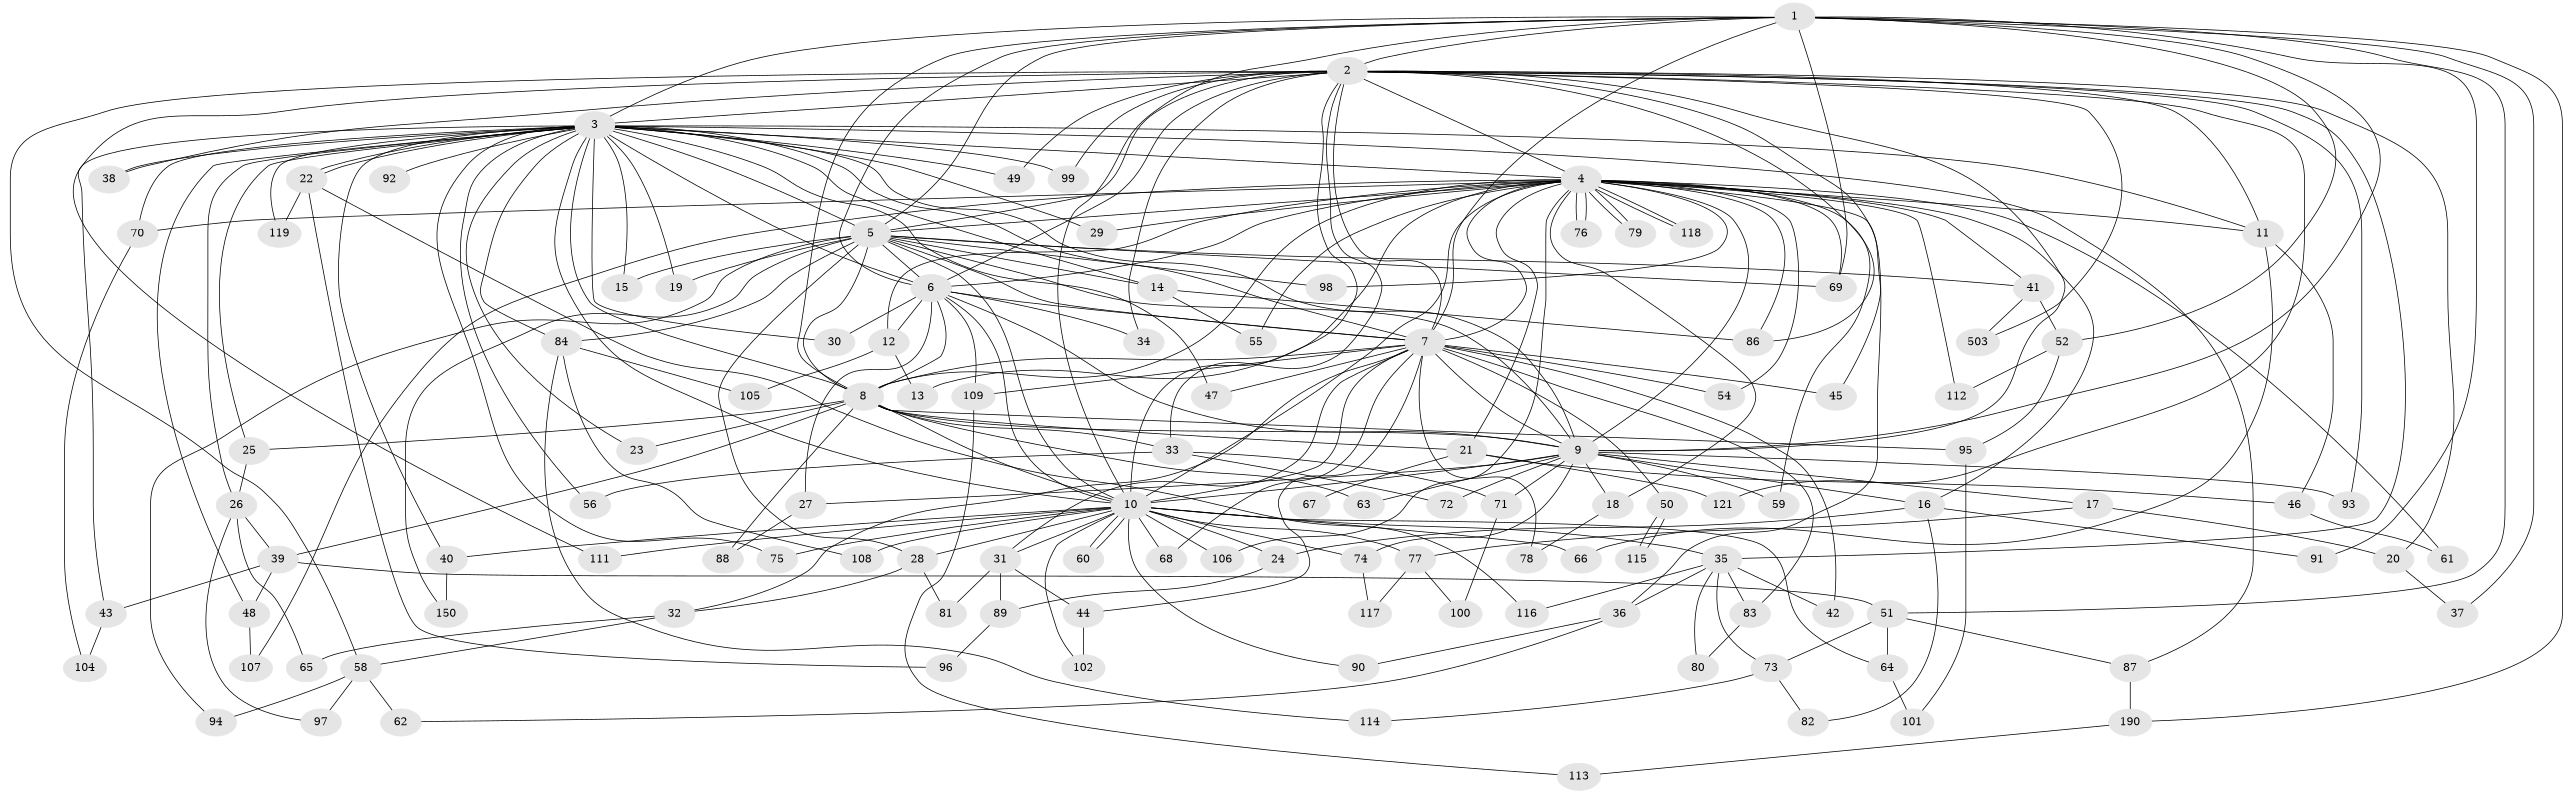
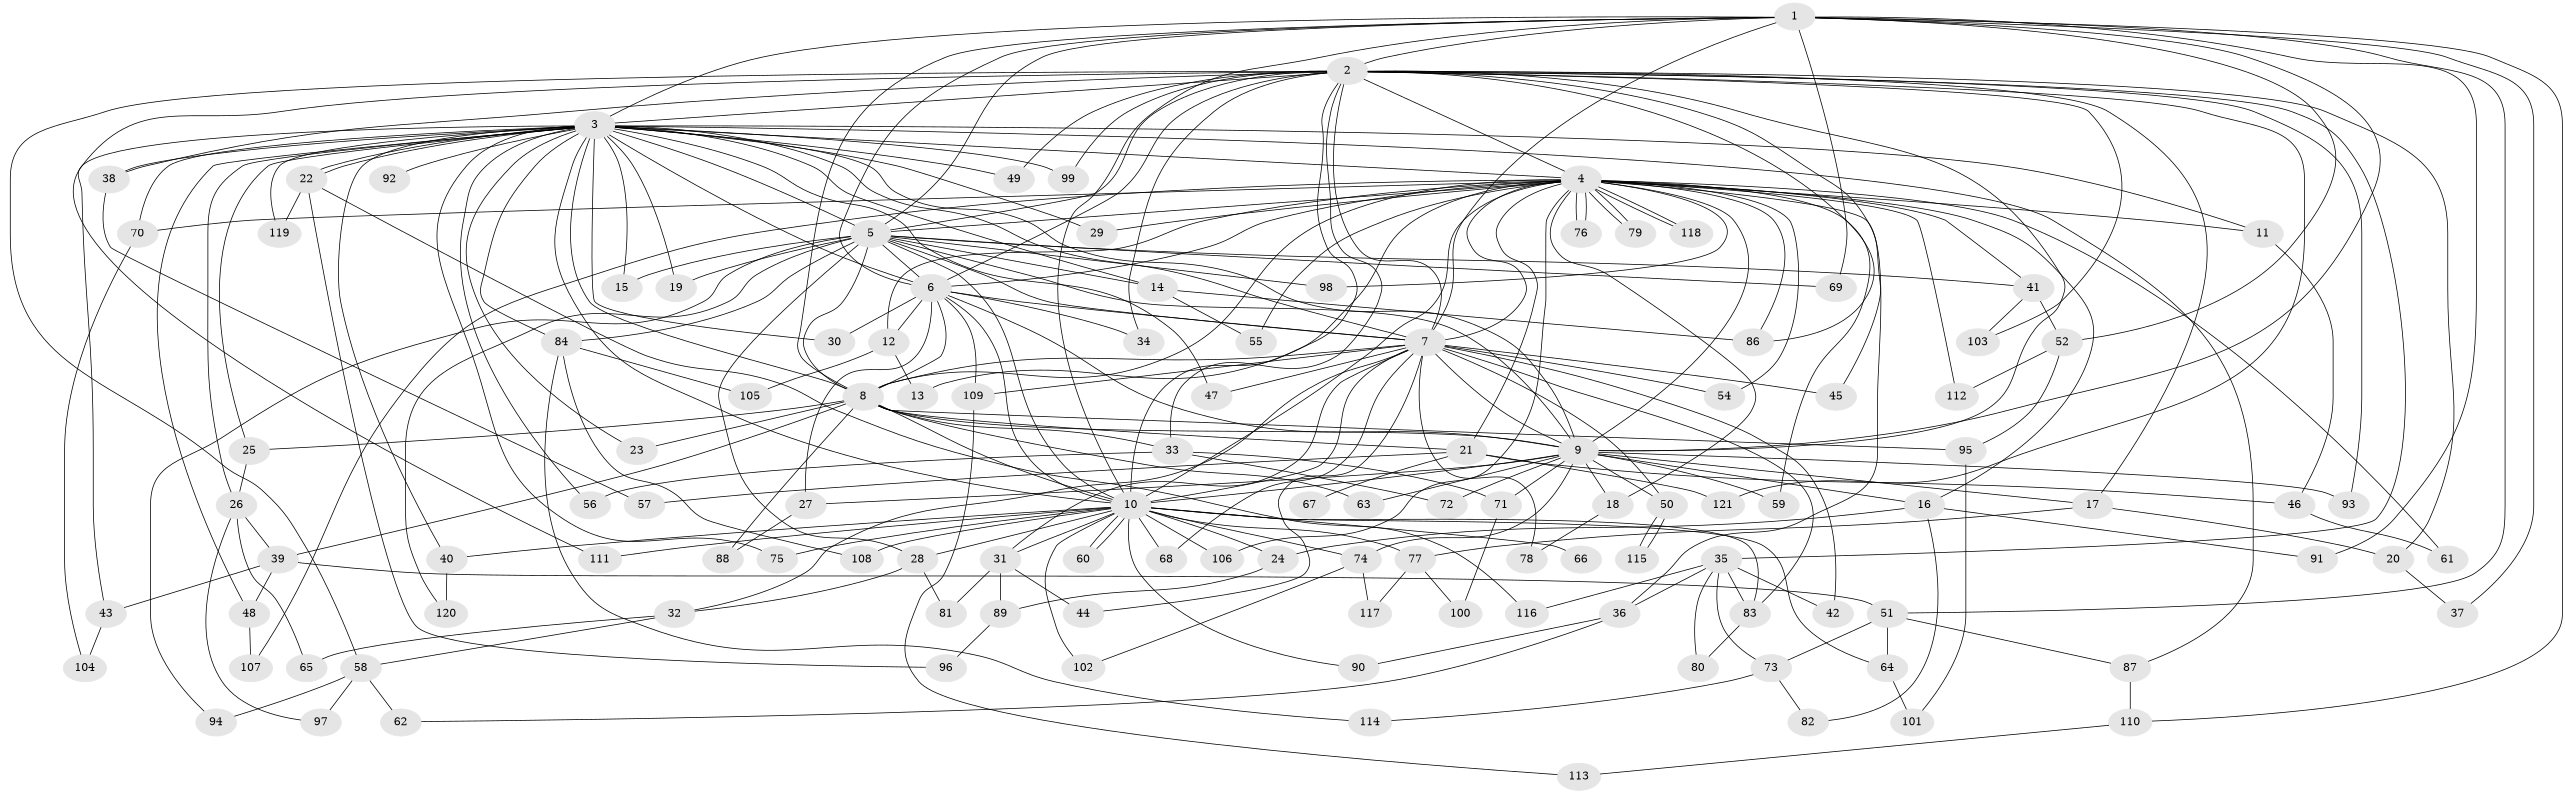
(1842, 79) -> (2081, 104)
(1747, 191) -> none
(1978, 342) -> (1978, 342)
none -> (1633, 484)
none -> (645, 505)
(1428, 526) -> (1480, 520)
(2032, 539) -> none
(446, 614) -> (446, 614)
(1084, 641) -> (1223, 615)
(2130, 722) -> (2130, 722)
